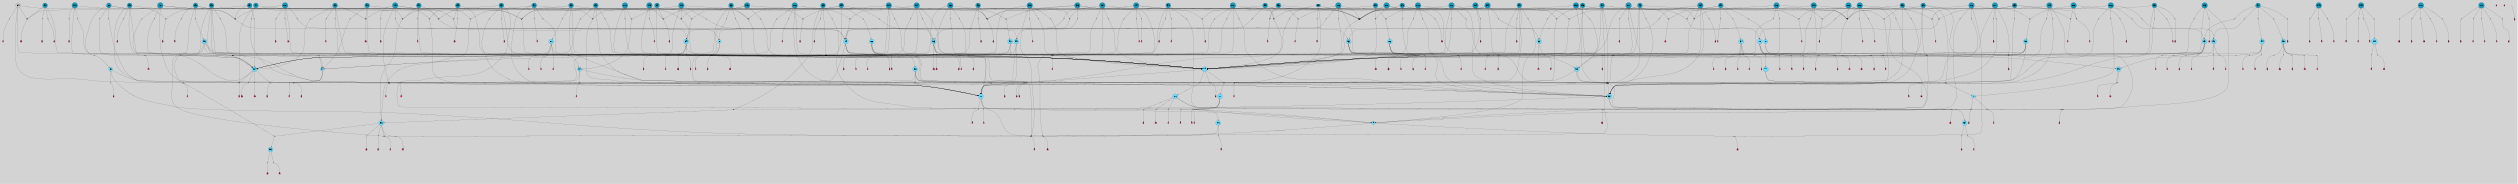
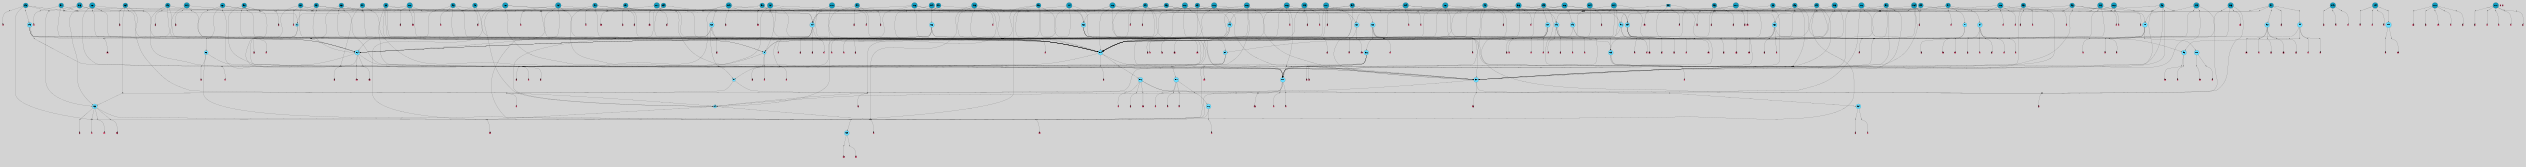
(18, 5) -> (301, 5)
none -> (475, 5)
